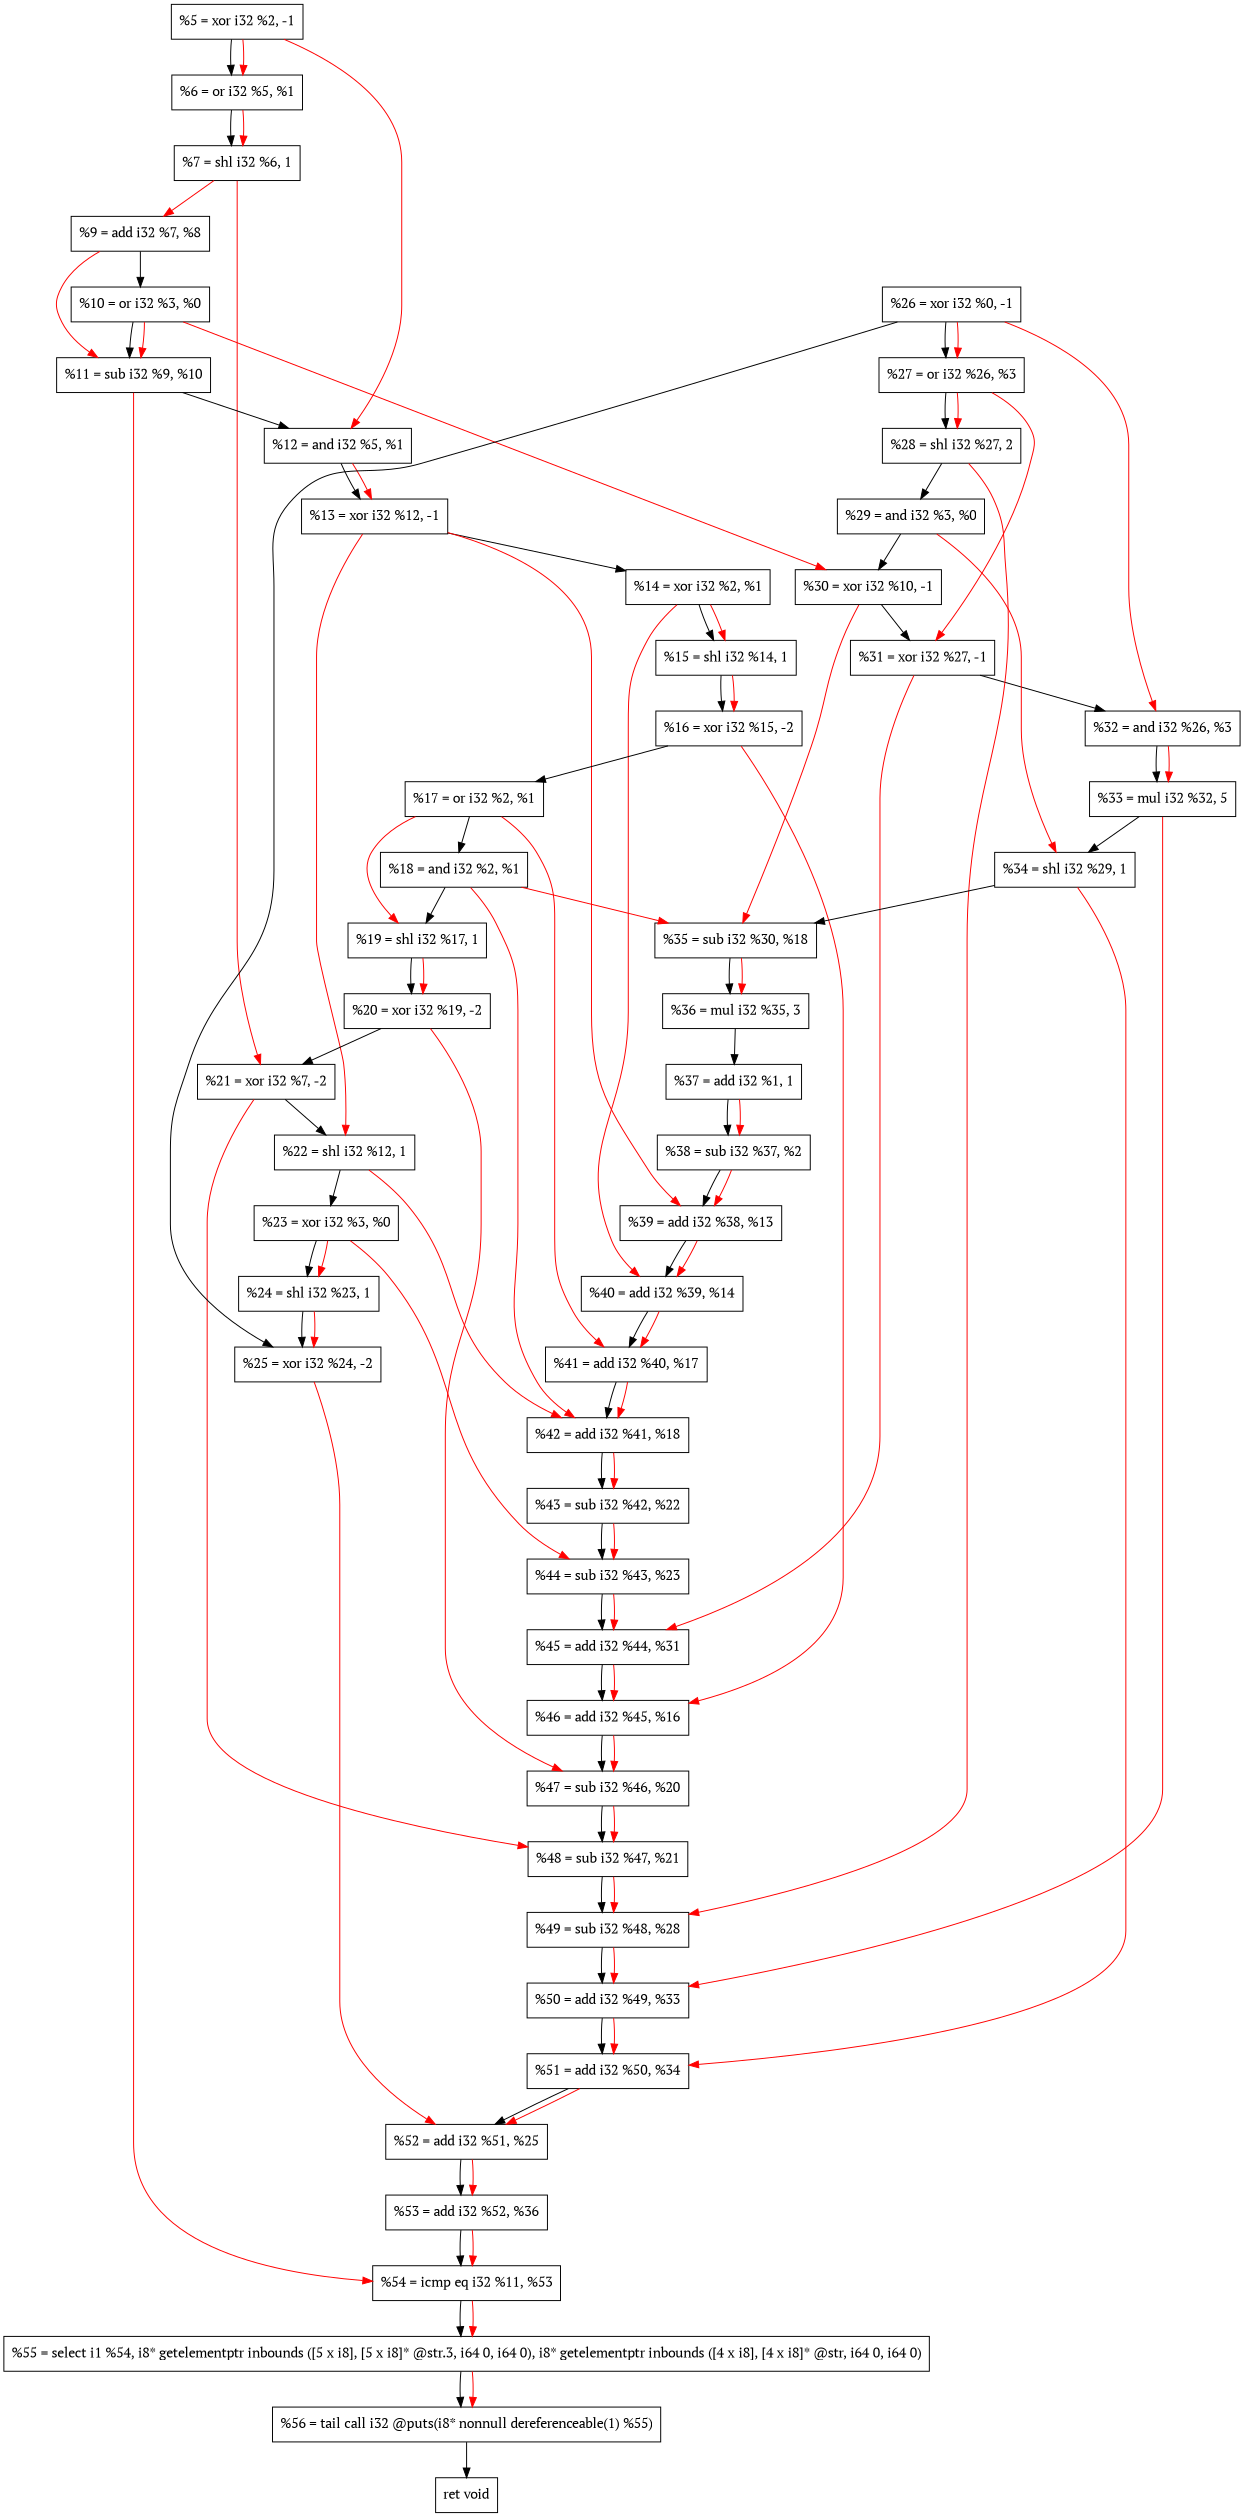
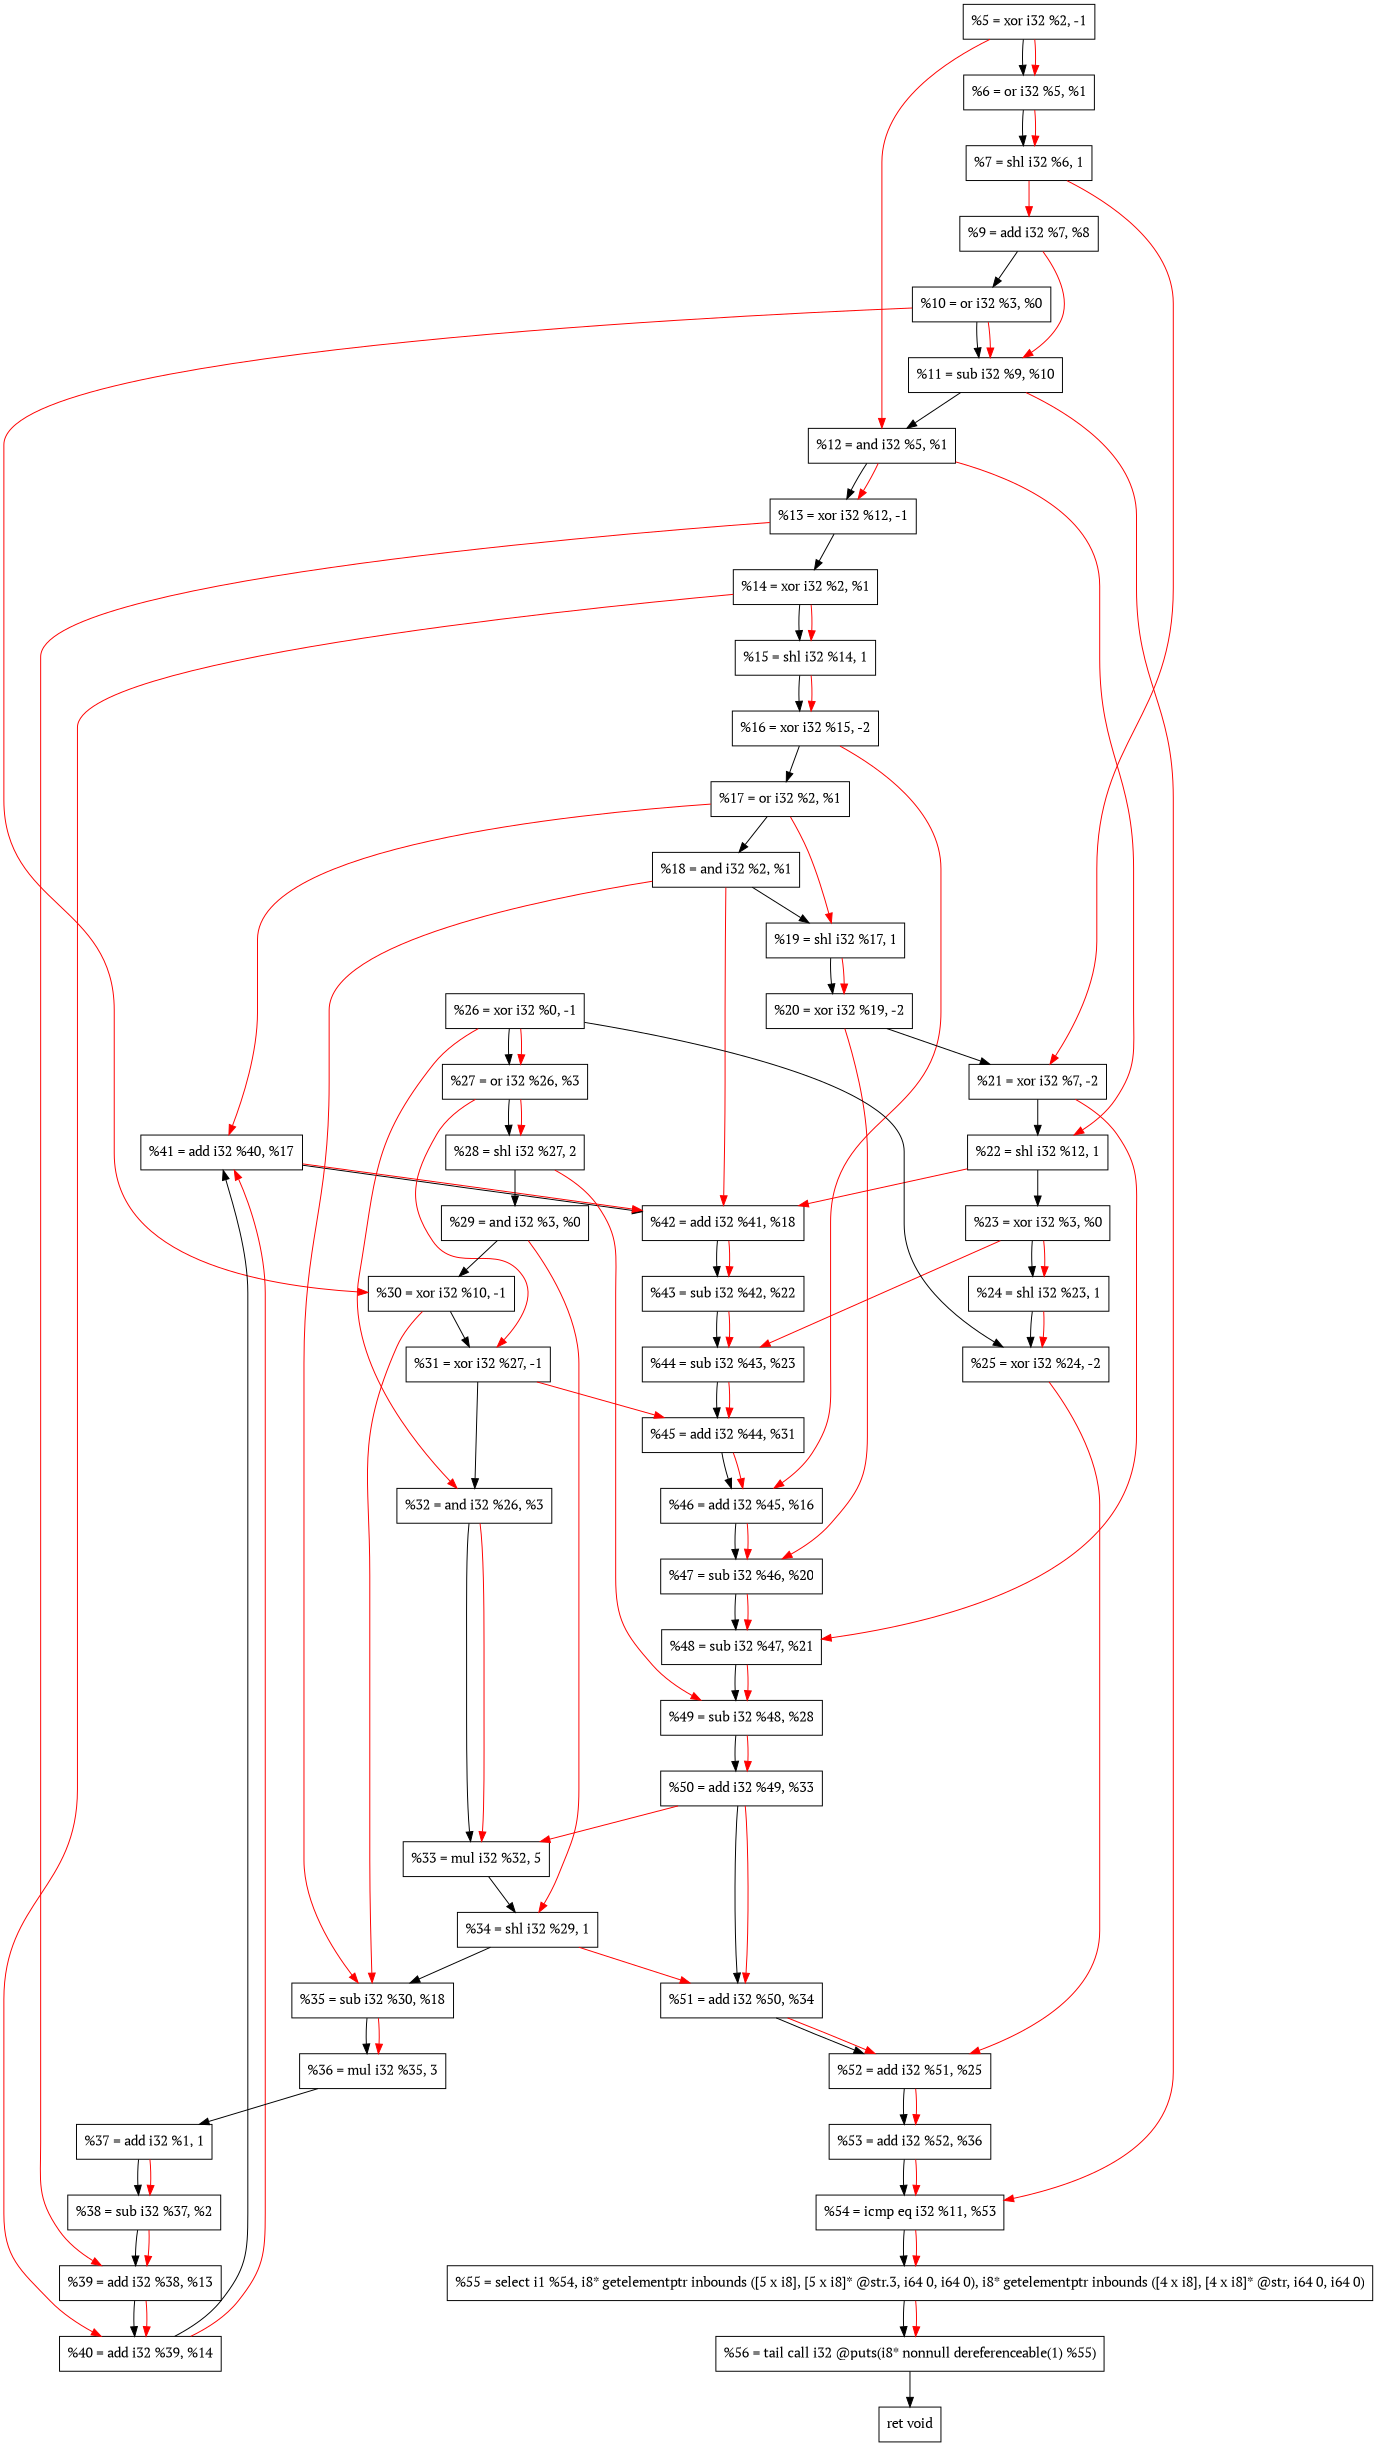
(317, 826) -> (1112, 747)
(1163, 1564) -> (614, 1823)
